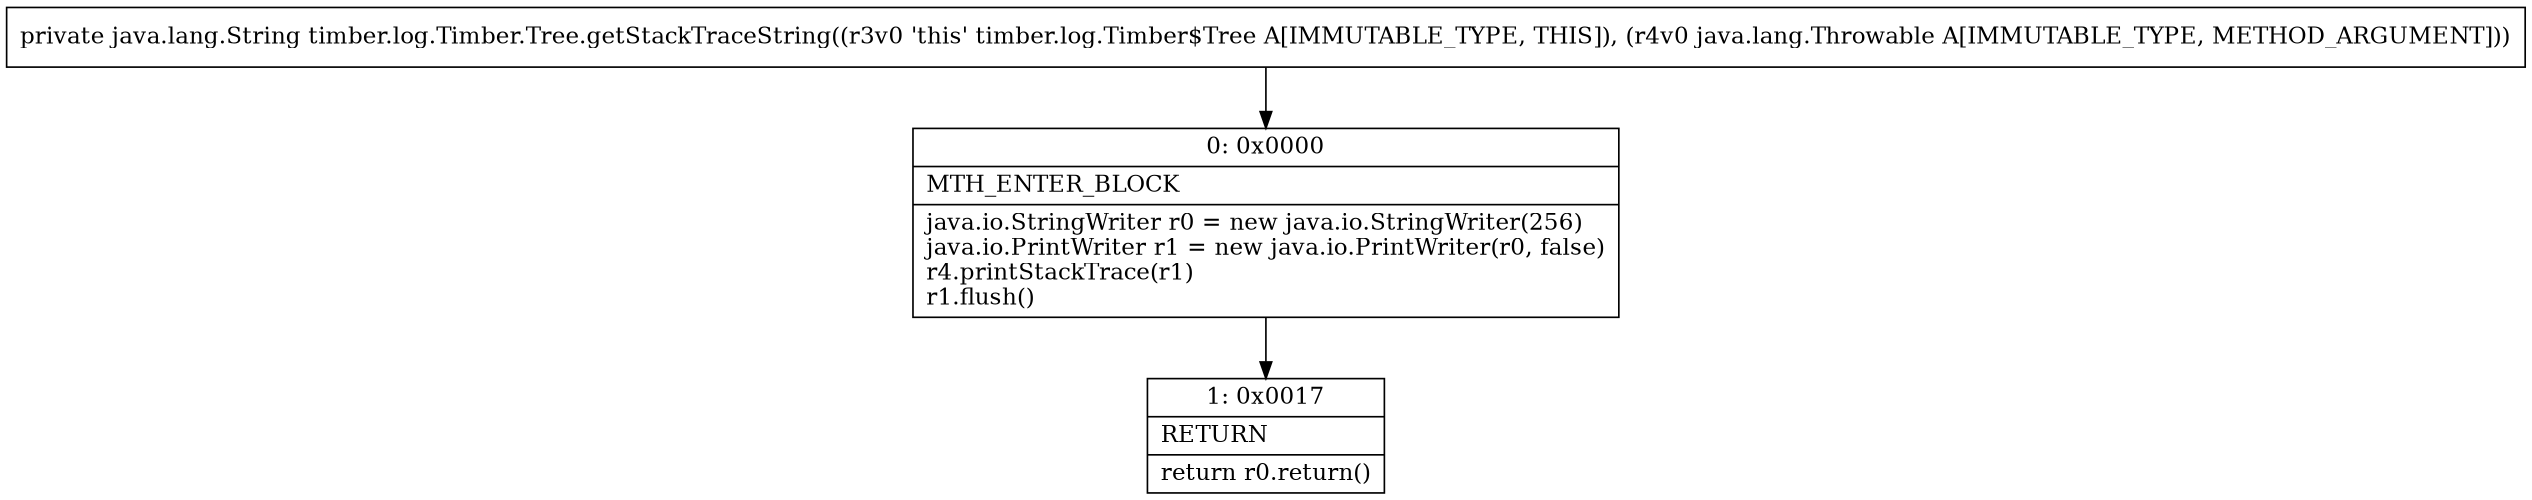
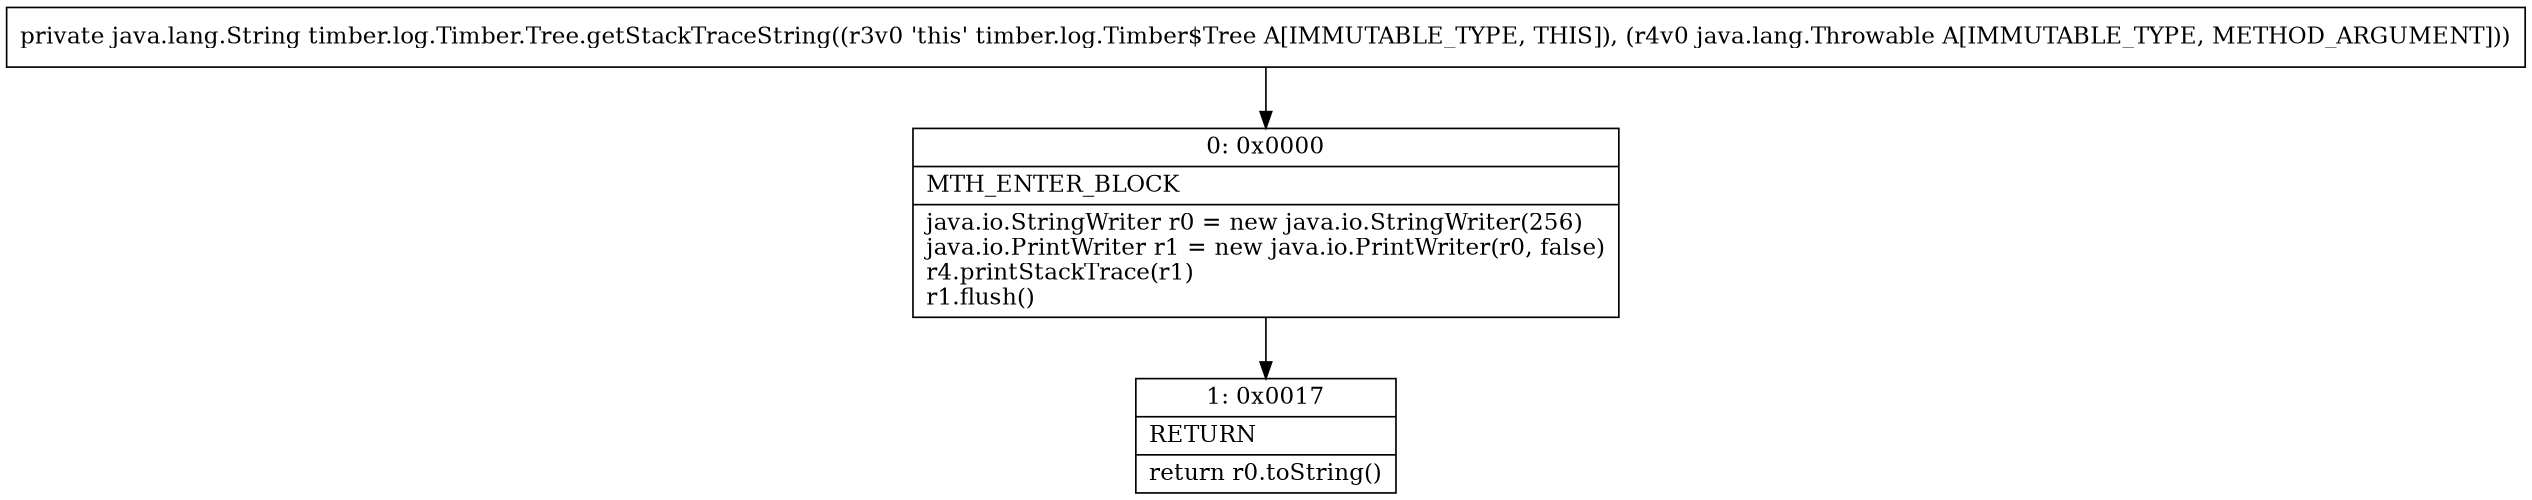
(1266, 473) -> (1266, 473)
